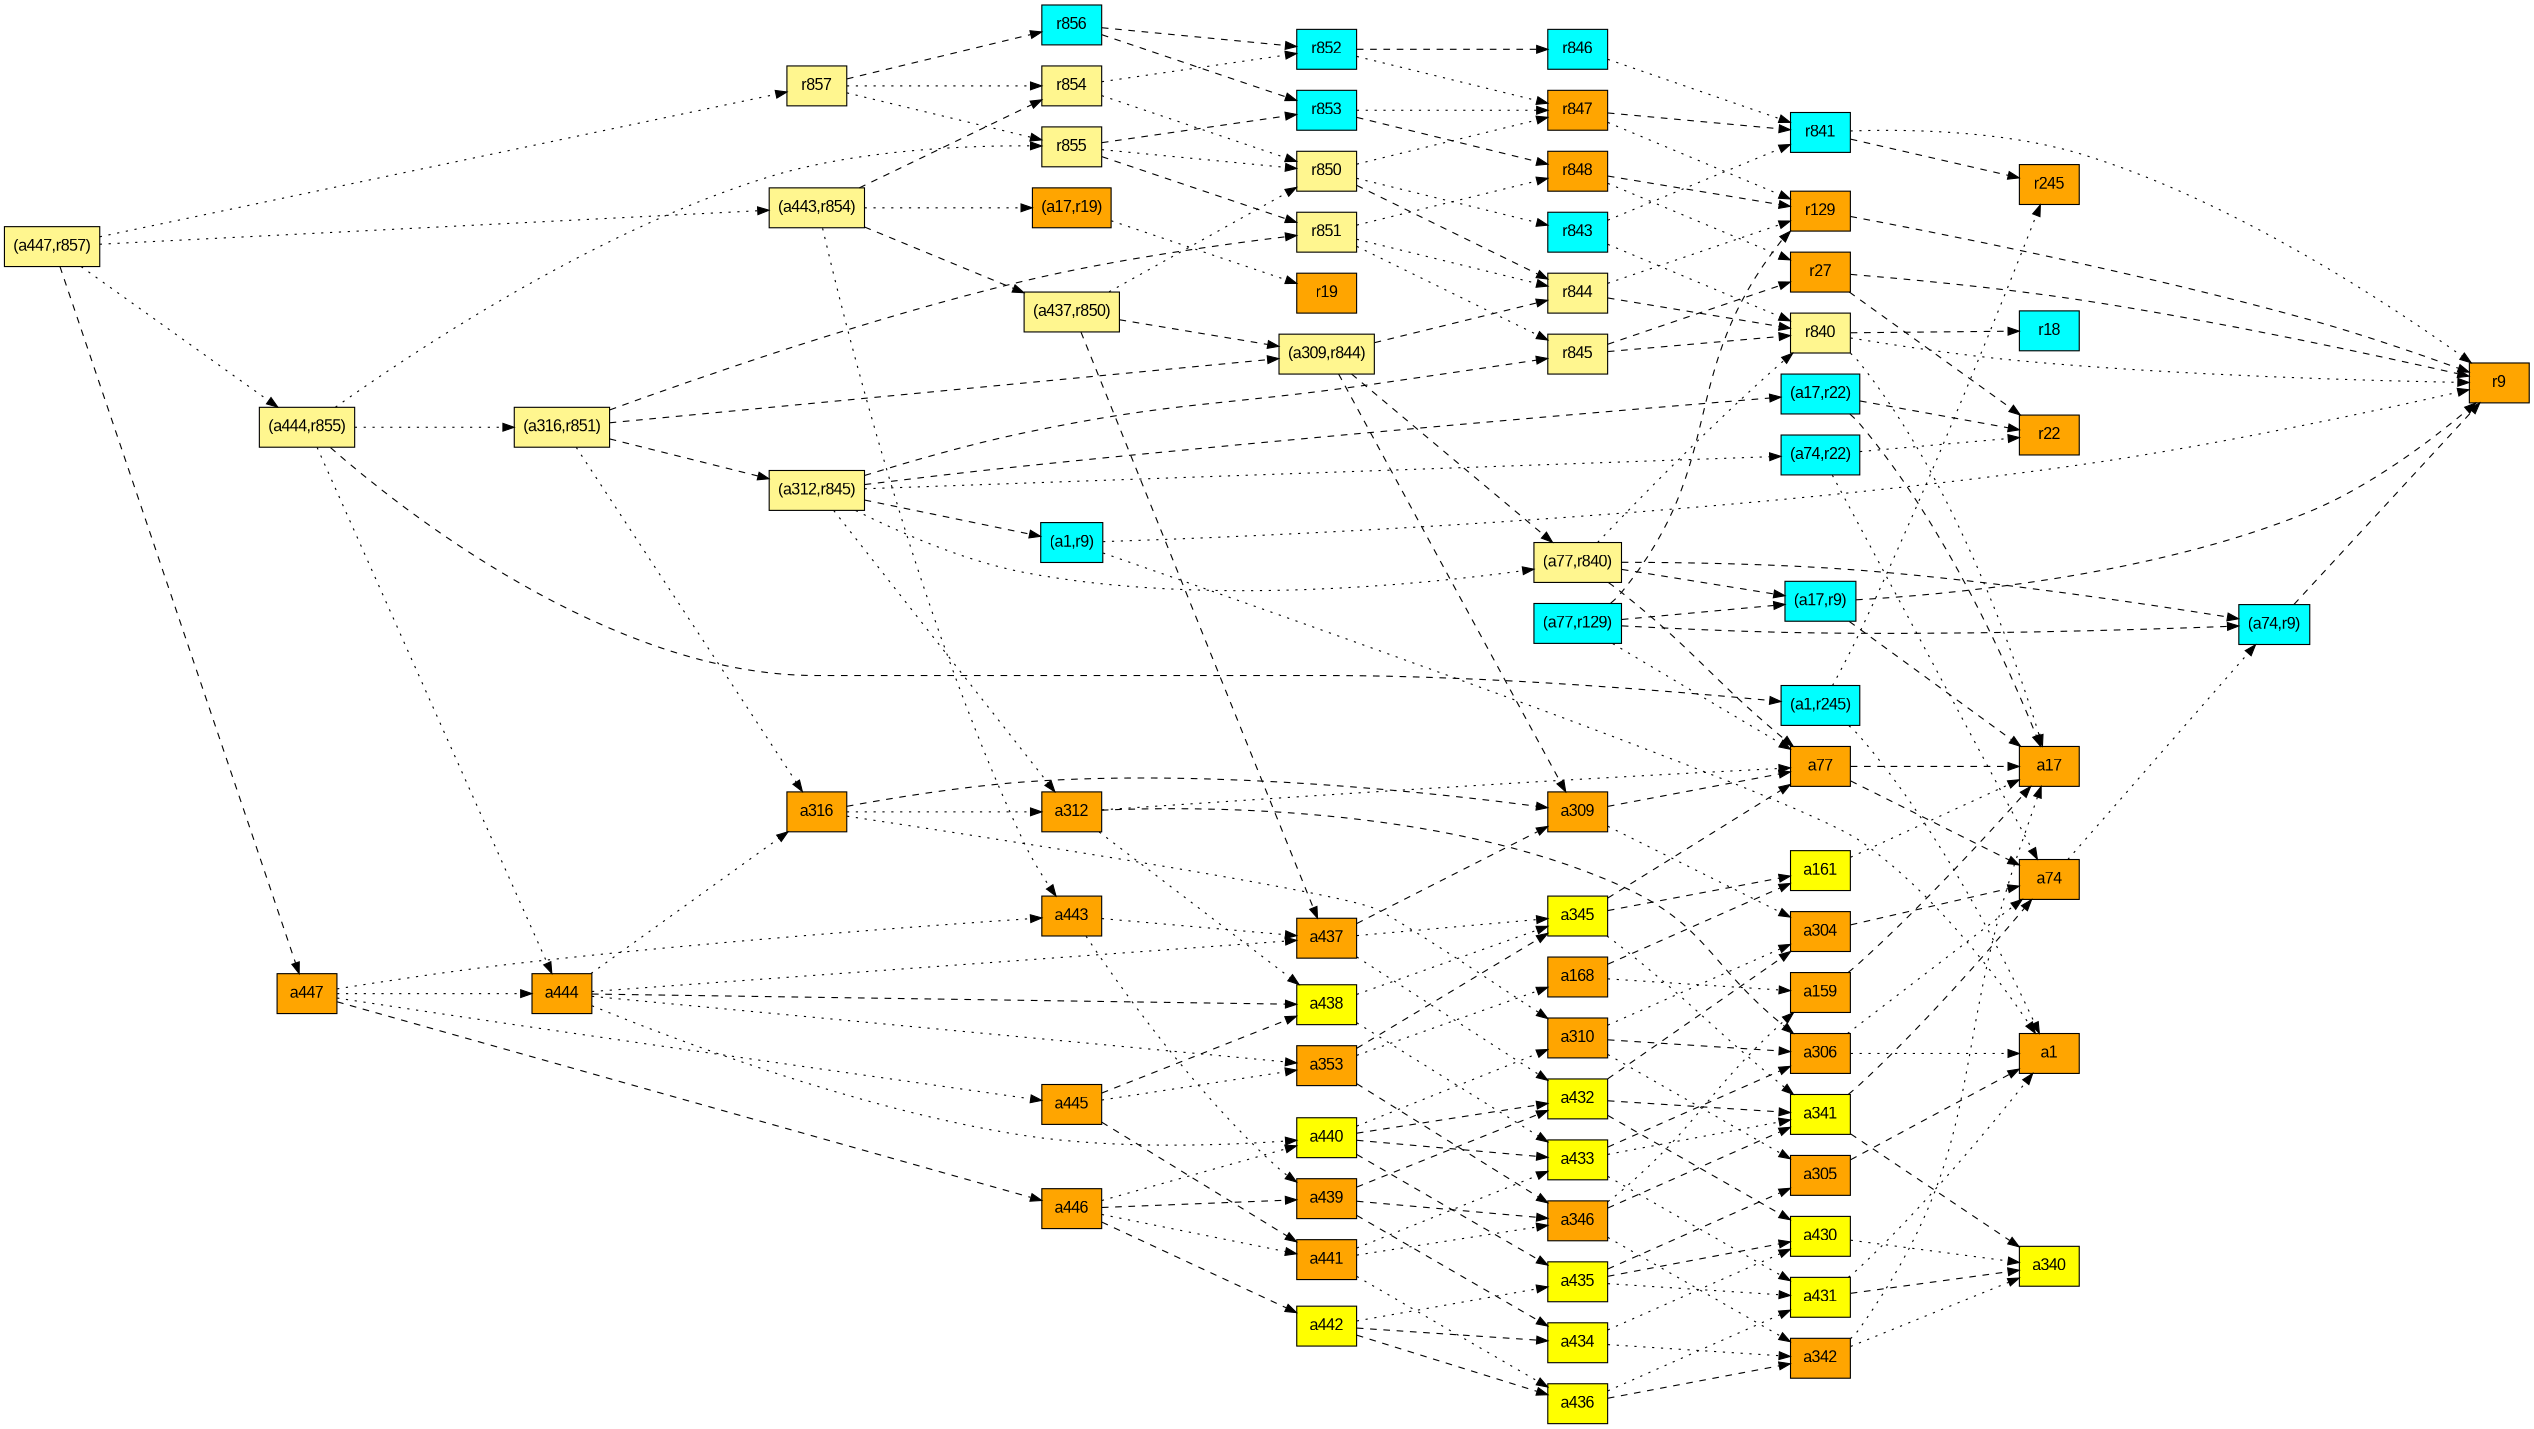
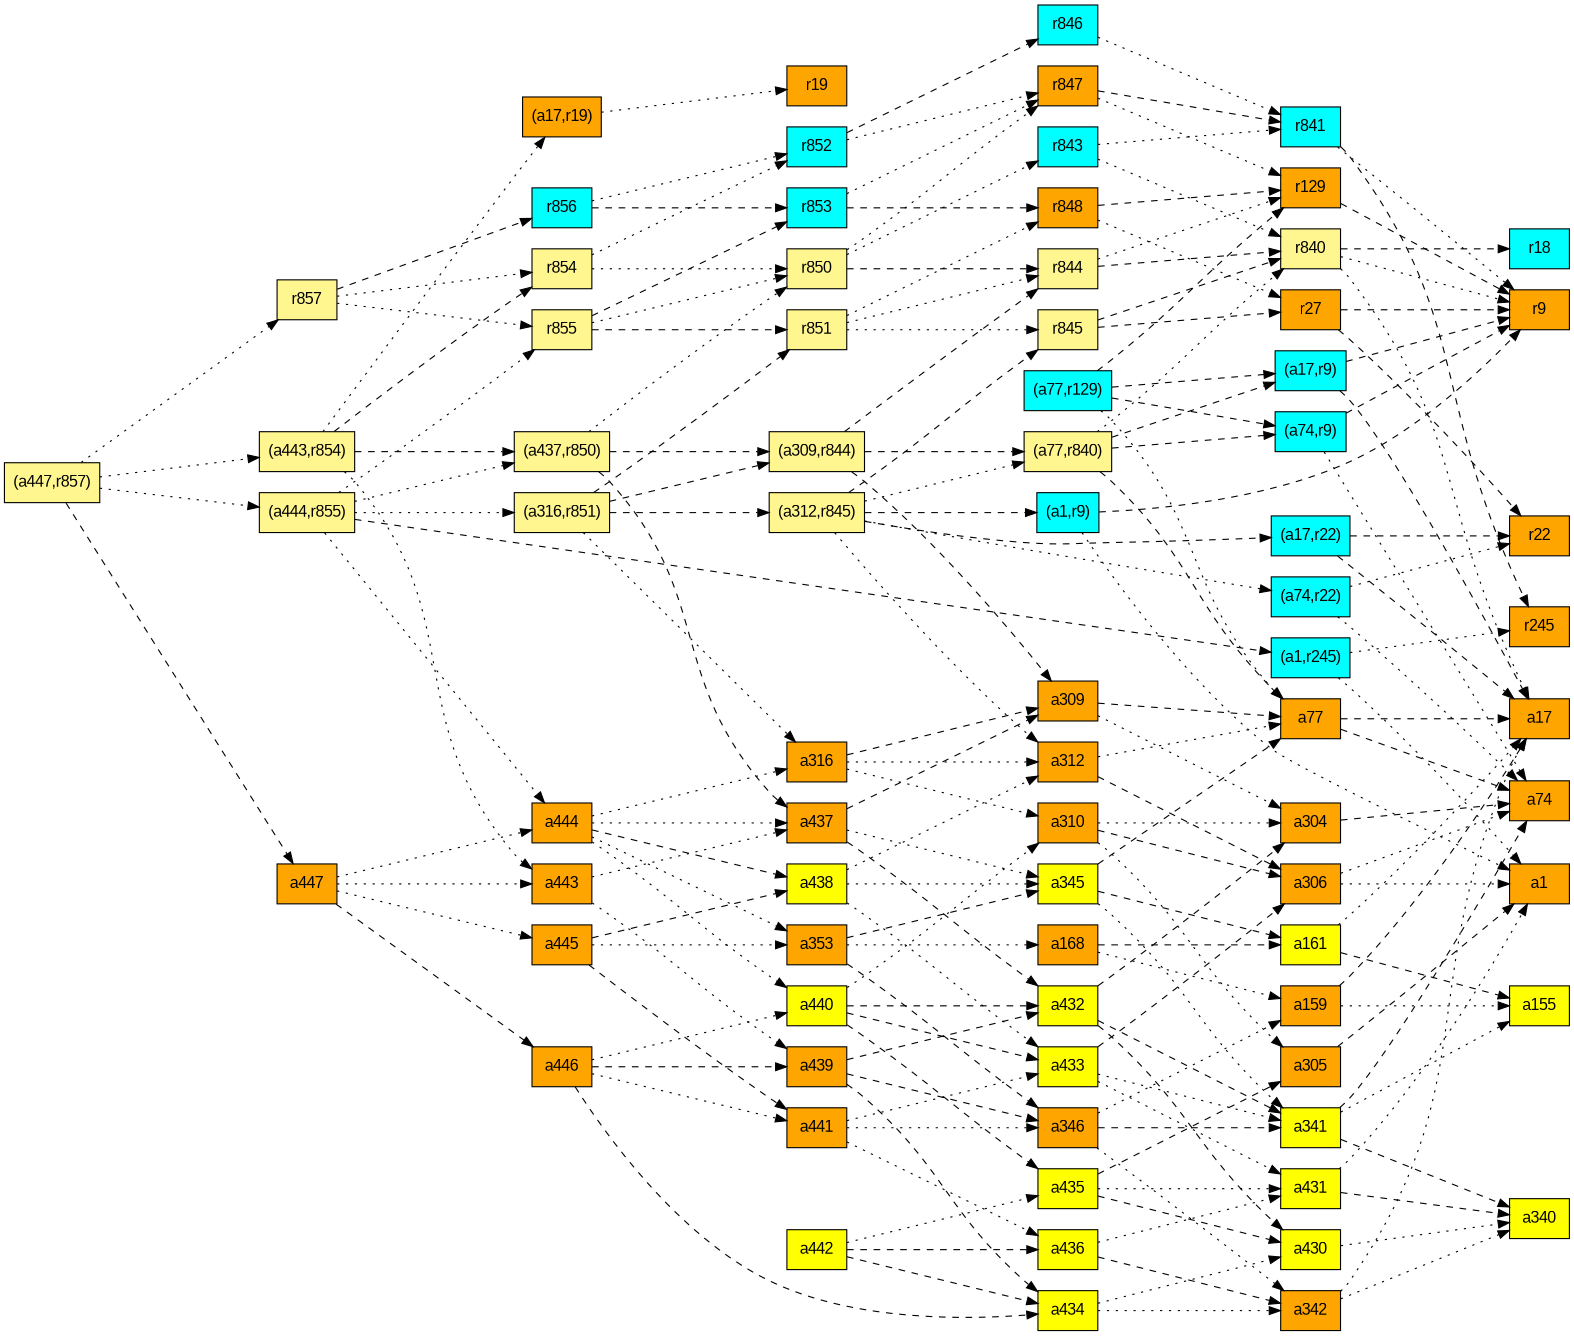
(1194, 37) -> (684, 179)
none -> (429, 483)
(1784, 499) -> (1326, 471)
(2158, 756) -> (1422, 612)
(1195, 905) -> (937, 825)
none -> (1539, 1006)
(1448, 1016) -> (934, 906)
(1194, 1265) -> (763, 1277)
